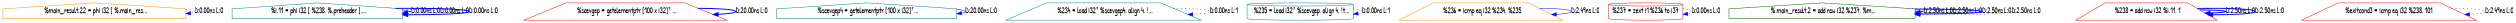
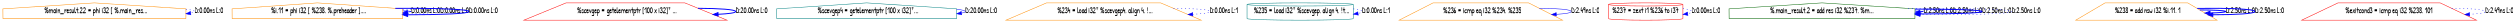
(317, 12) -> (317, 12)
(1104, 12) -> (1104, 12)
(1822, 12) -> (1822, 12)
(2146, 12) -> (2146, 12)
